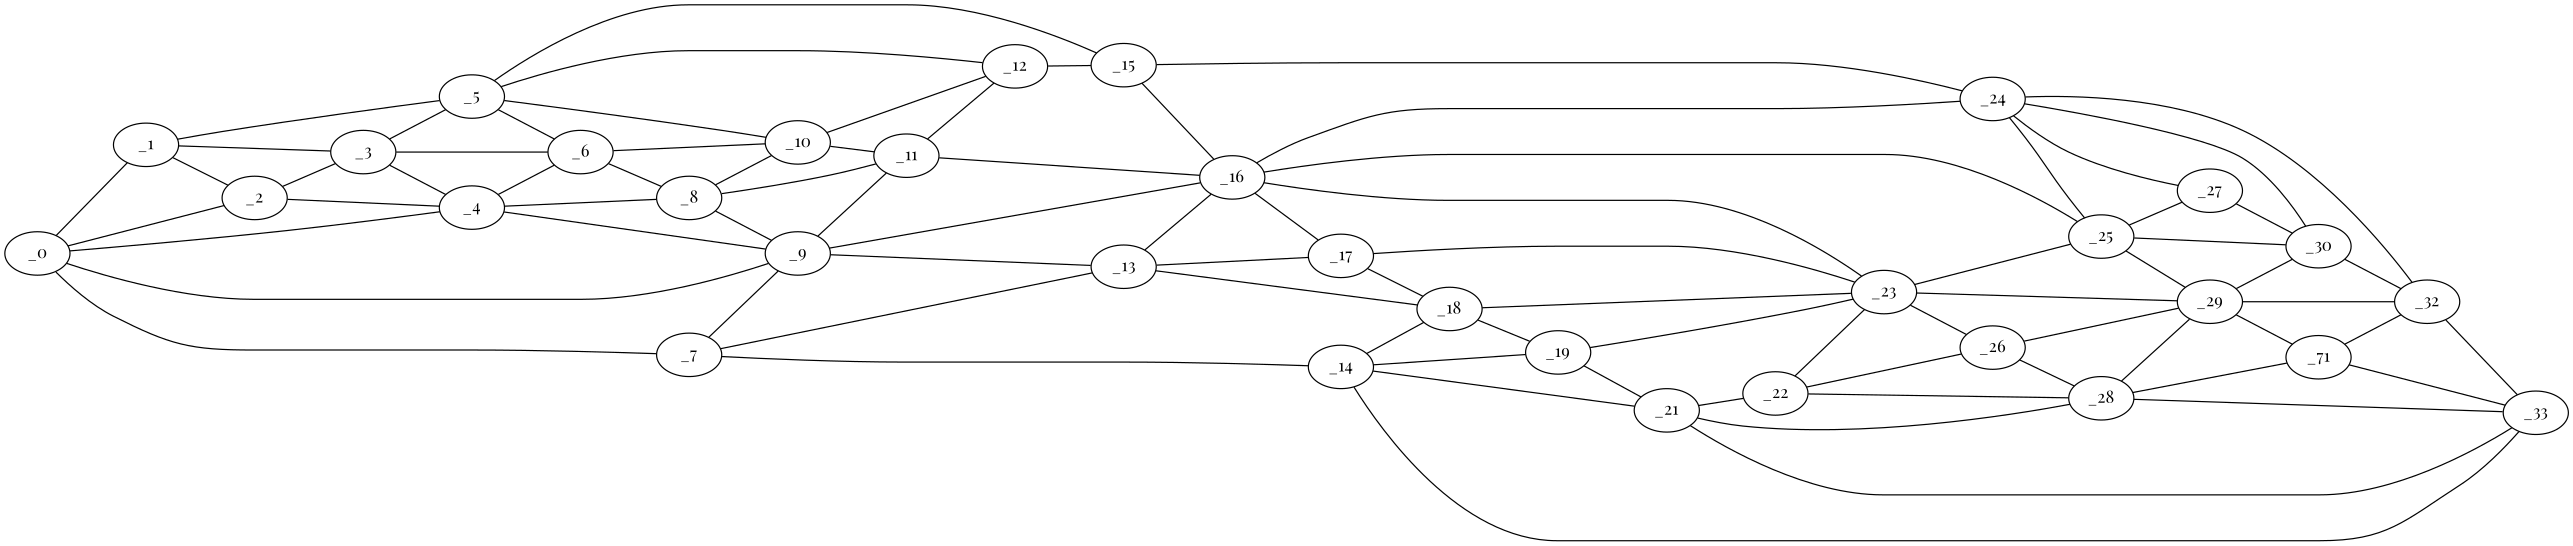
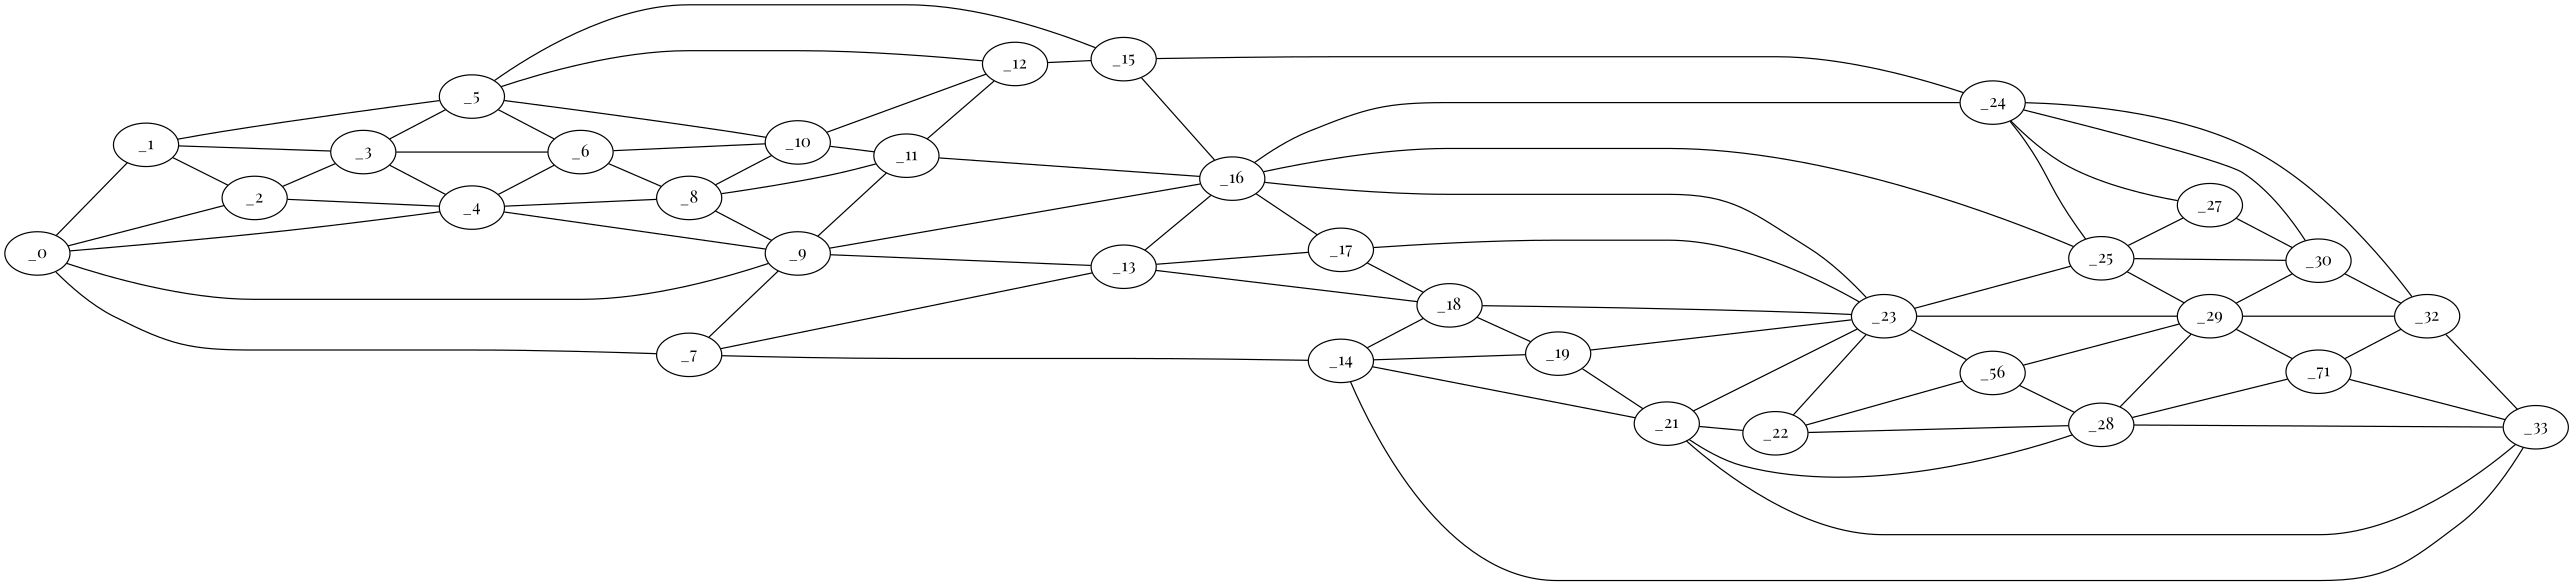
(1993, 348) -> (1993, 373)
none -> (1775, 370)
